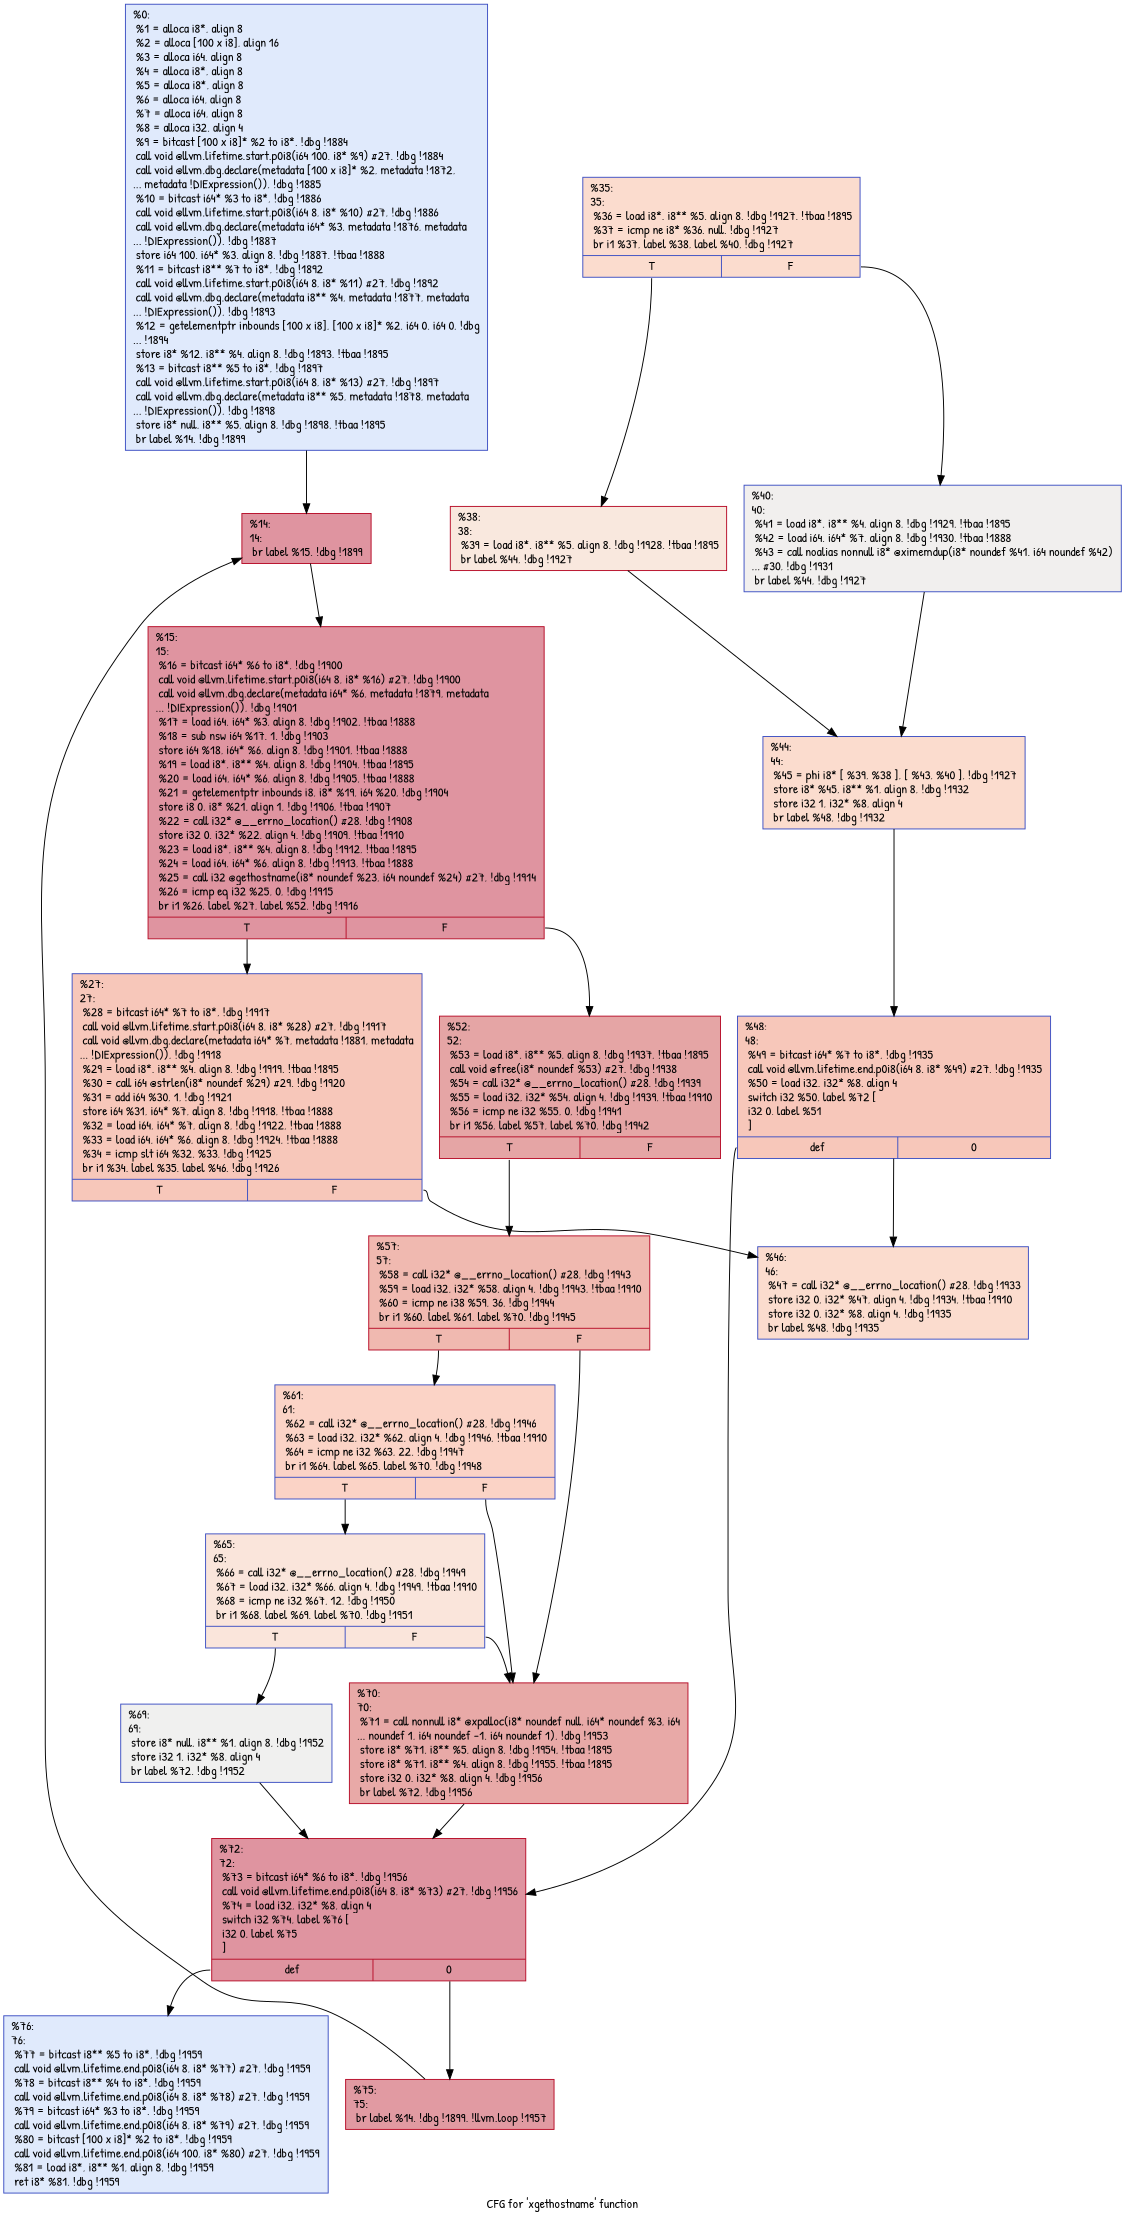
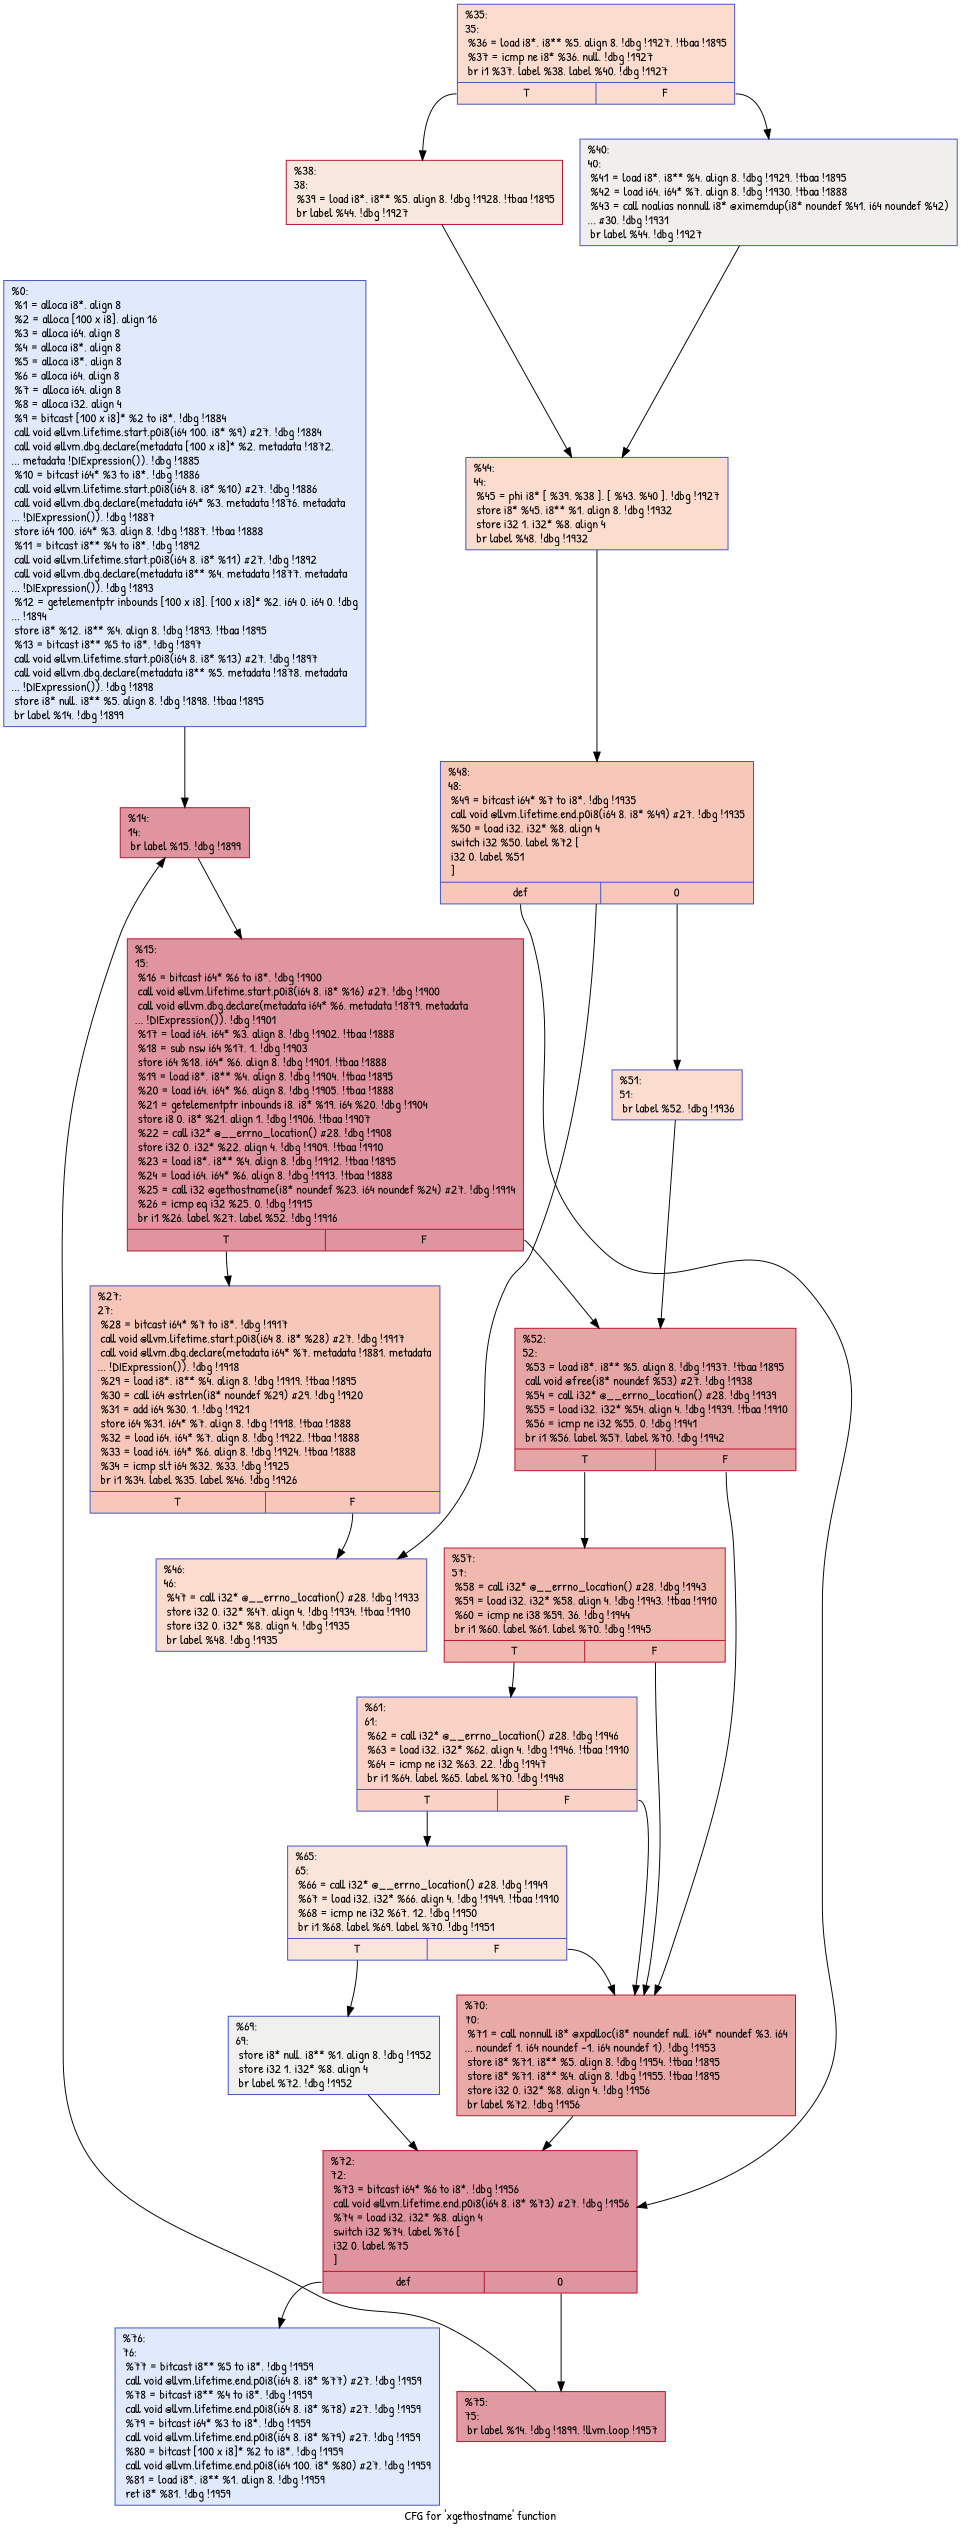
(228, 269) -> (106, 546)
none -> (677, 1095)
none -> (729, 1734)
